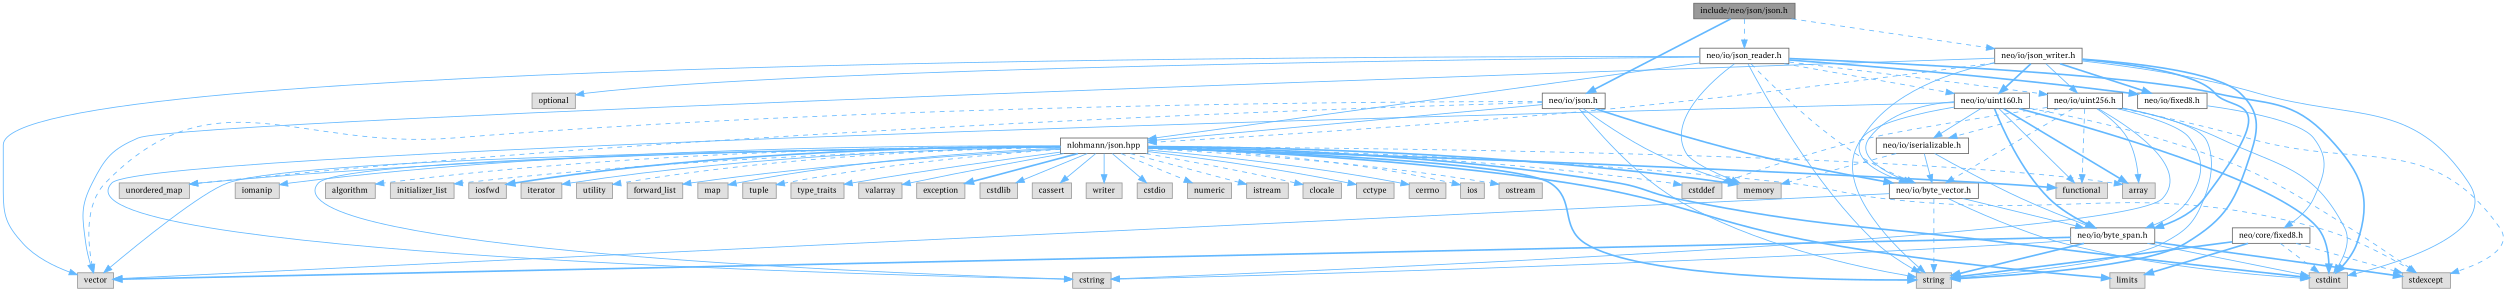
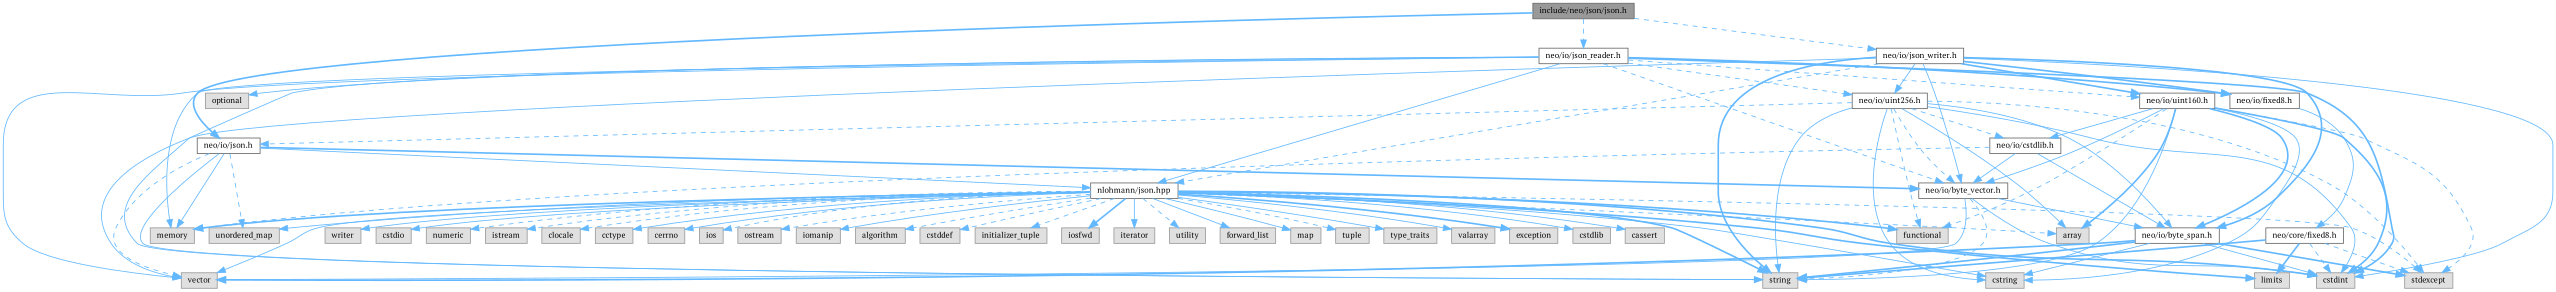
(1886, 134) -> (1060, 123)
(2034, 143) -> (2062, 174)
(1922, 146) -> (2025, 146)
(422, 191) -> (1011, 236)
